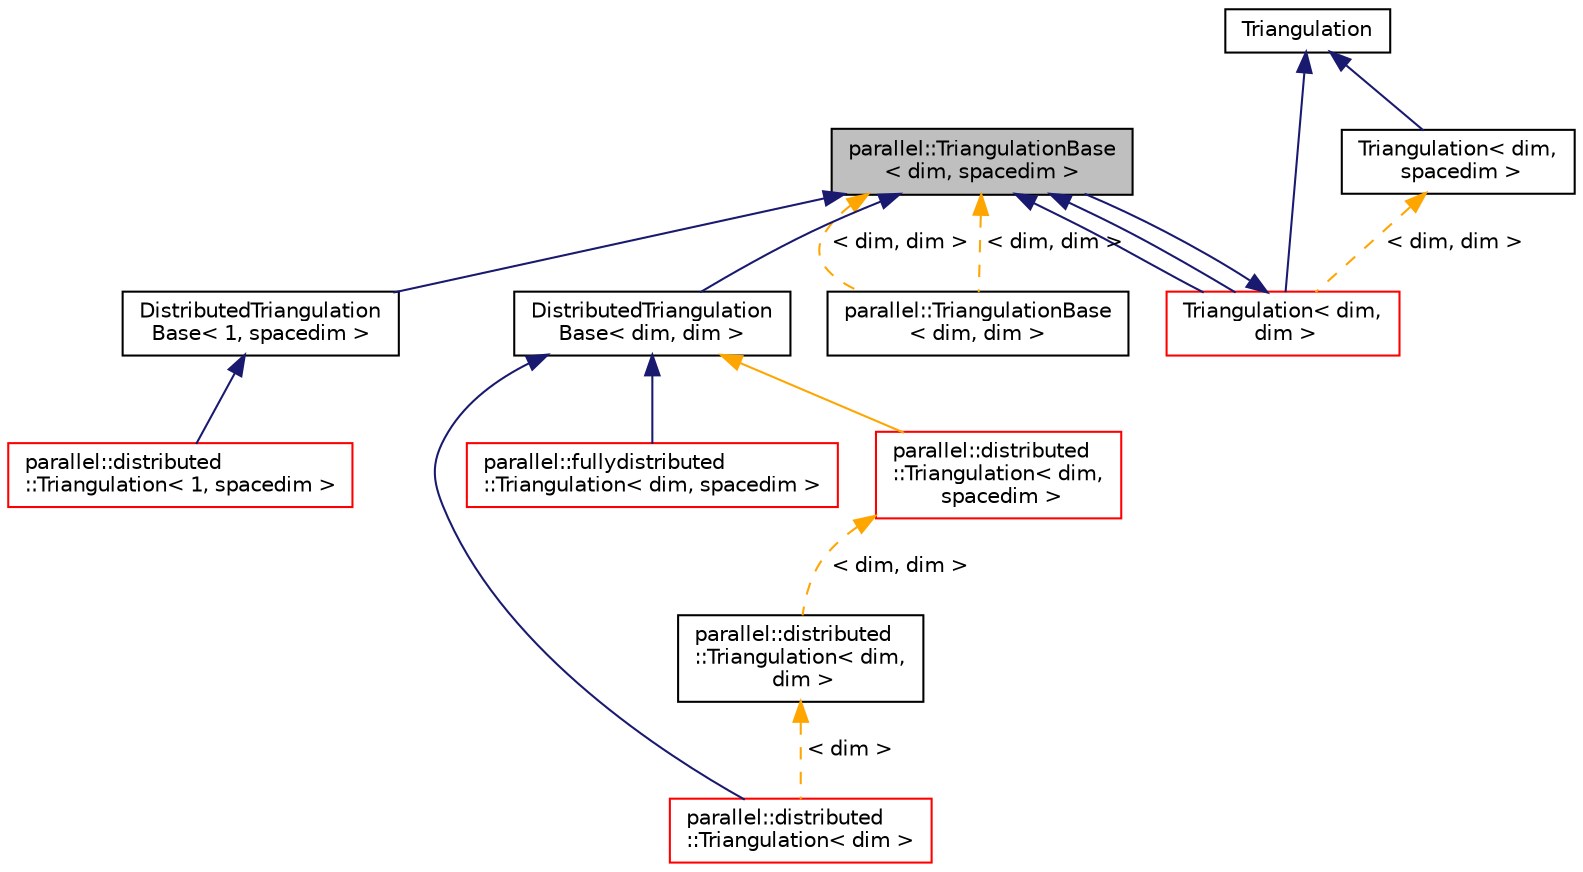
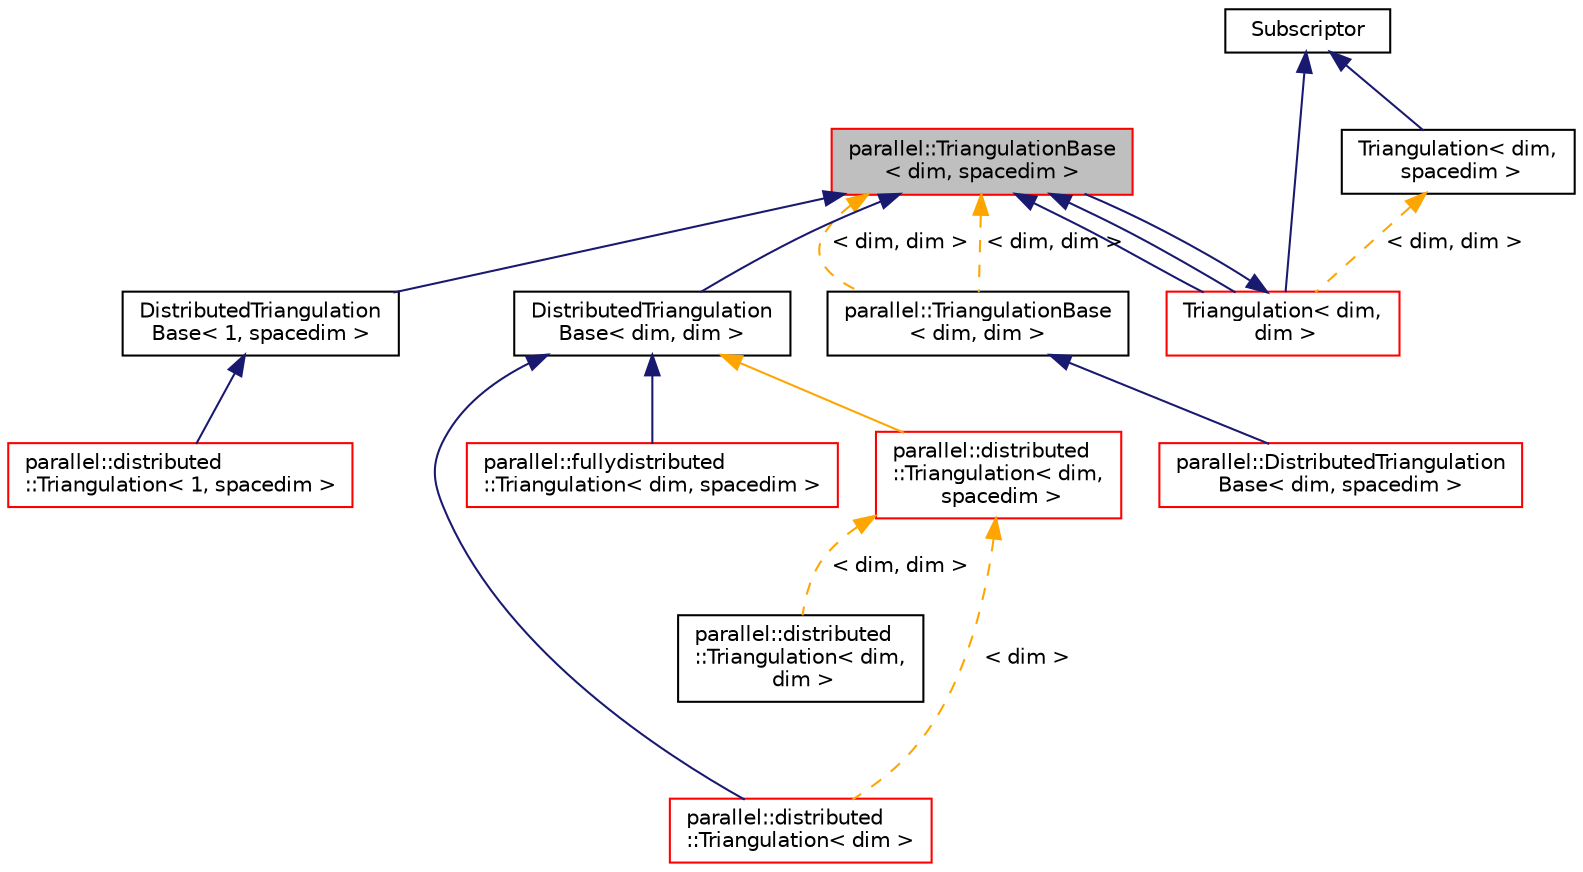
(1308, 31) -> (1308, 31)
(982, 162) -> (982, 162)
none -> (1341, 475)
(801, 761) -> (953, 687)
